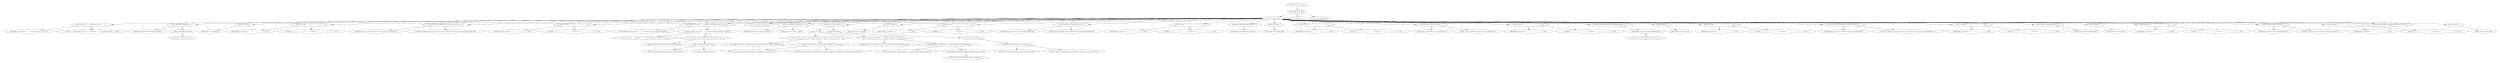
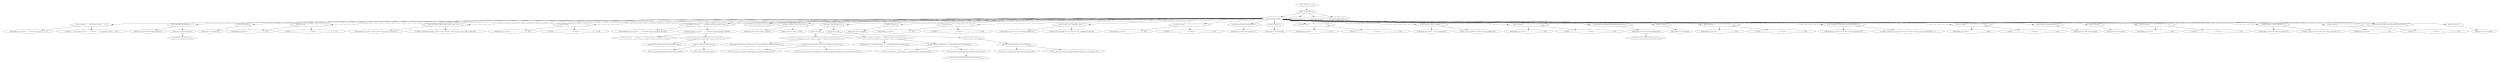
none -> (1297, 18)
